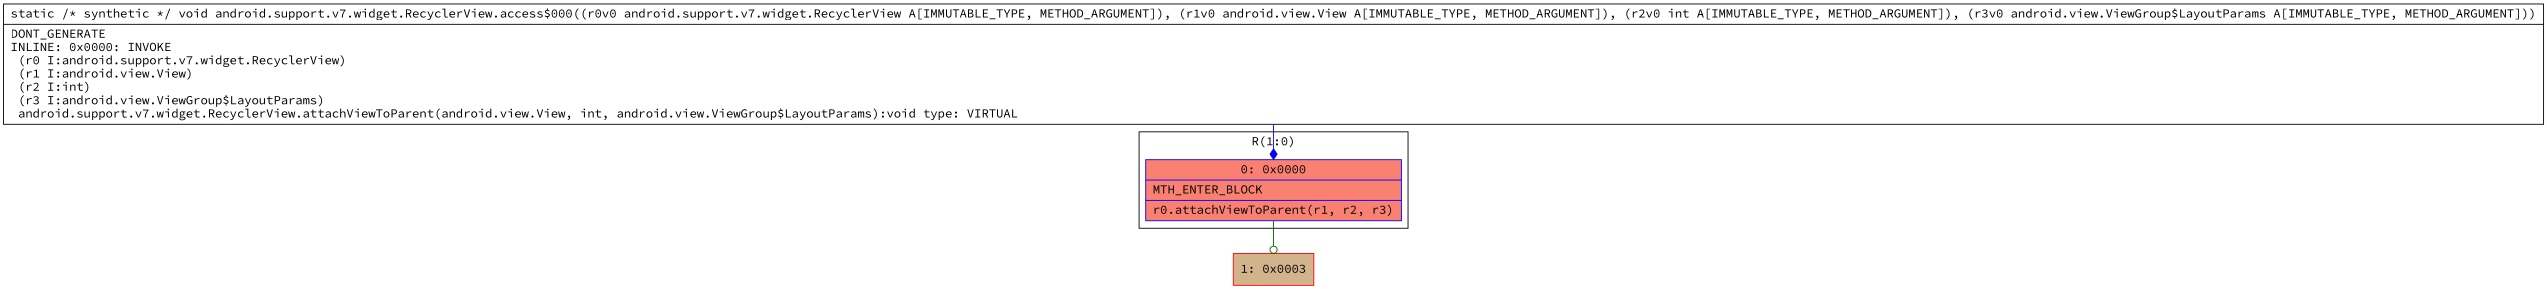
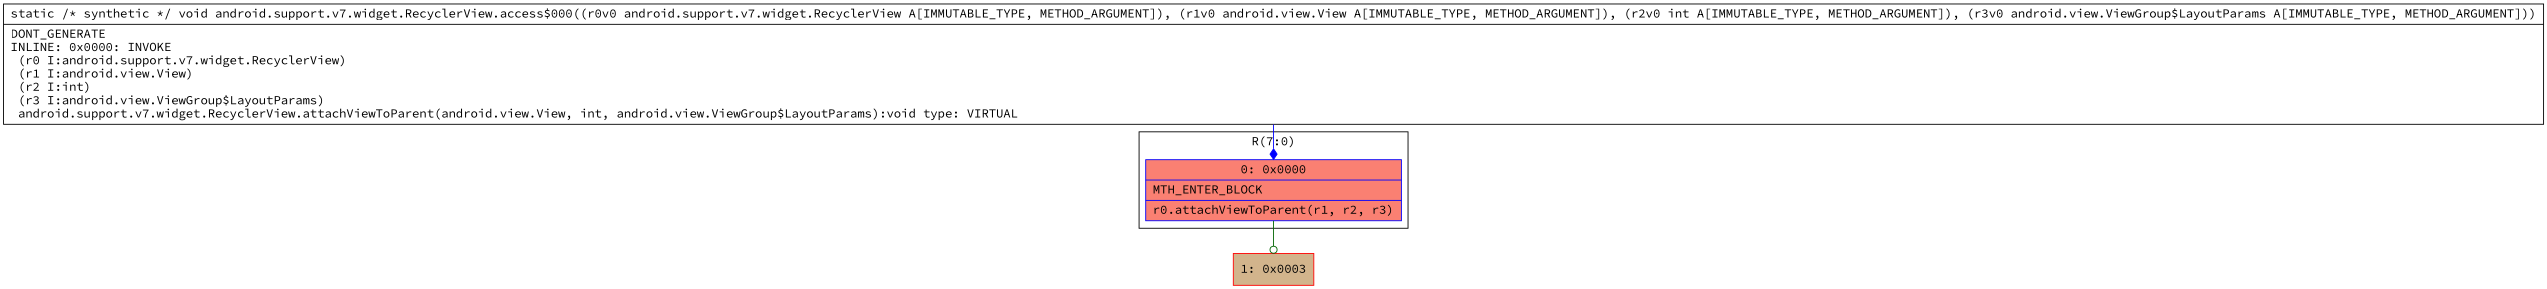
(1274, 142) -> (1274, 142)
